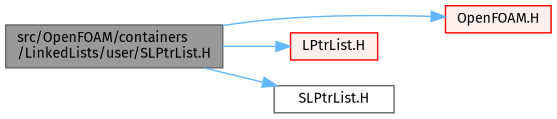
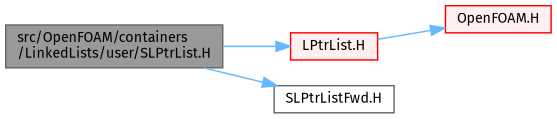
(327, 16) -> (404, 35)
(334, 99) -> (334, 99)
